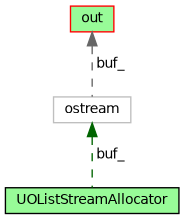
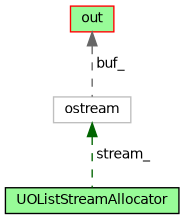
(109, 155) -> (121, 155)
